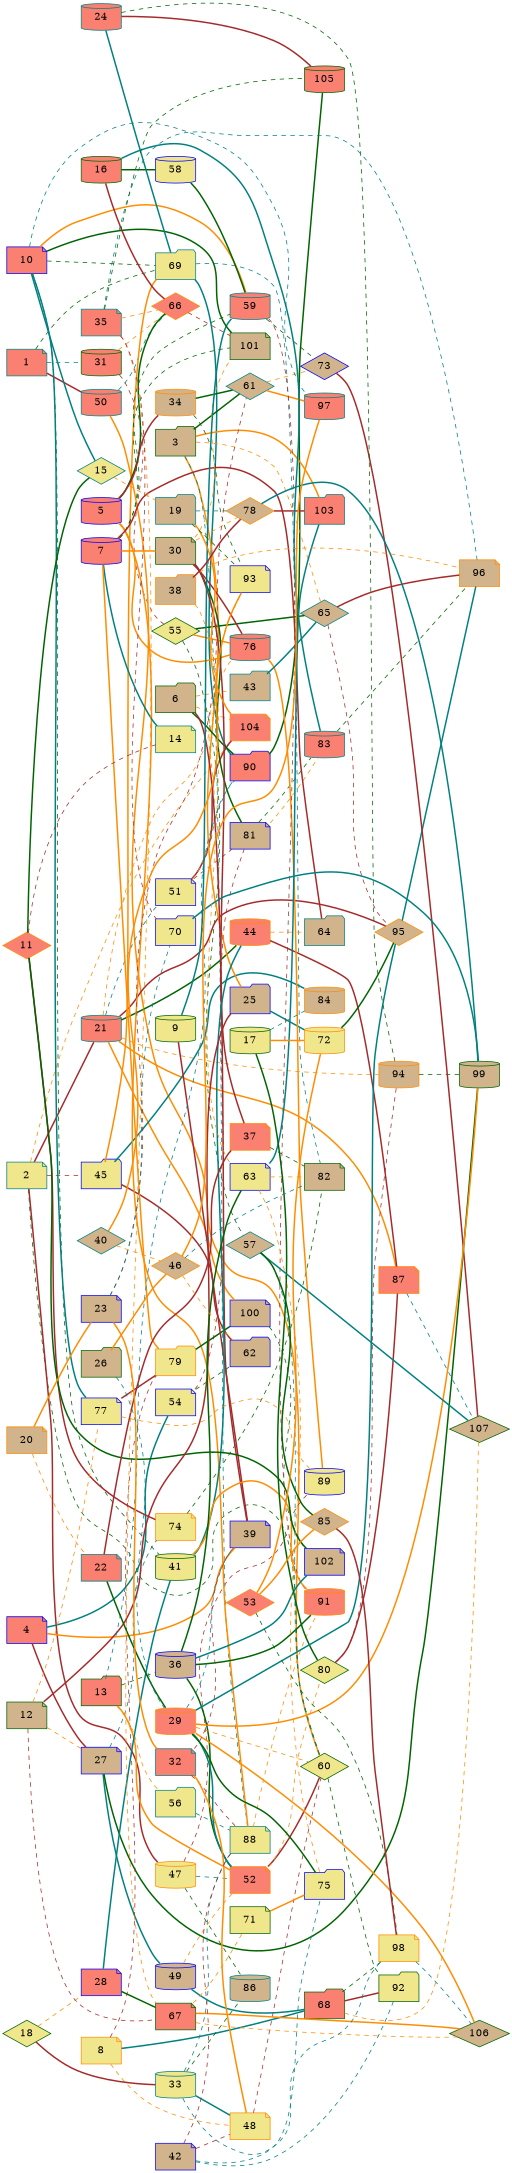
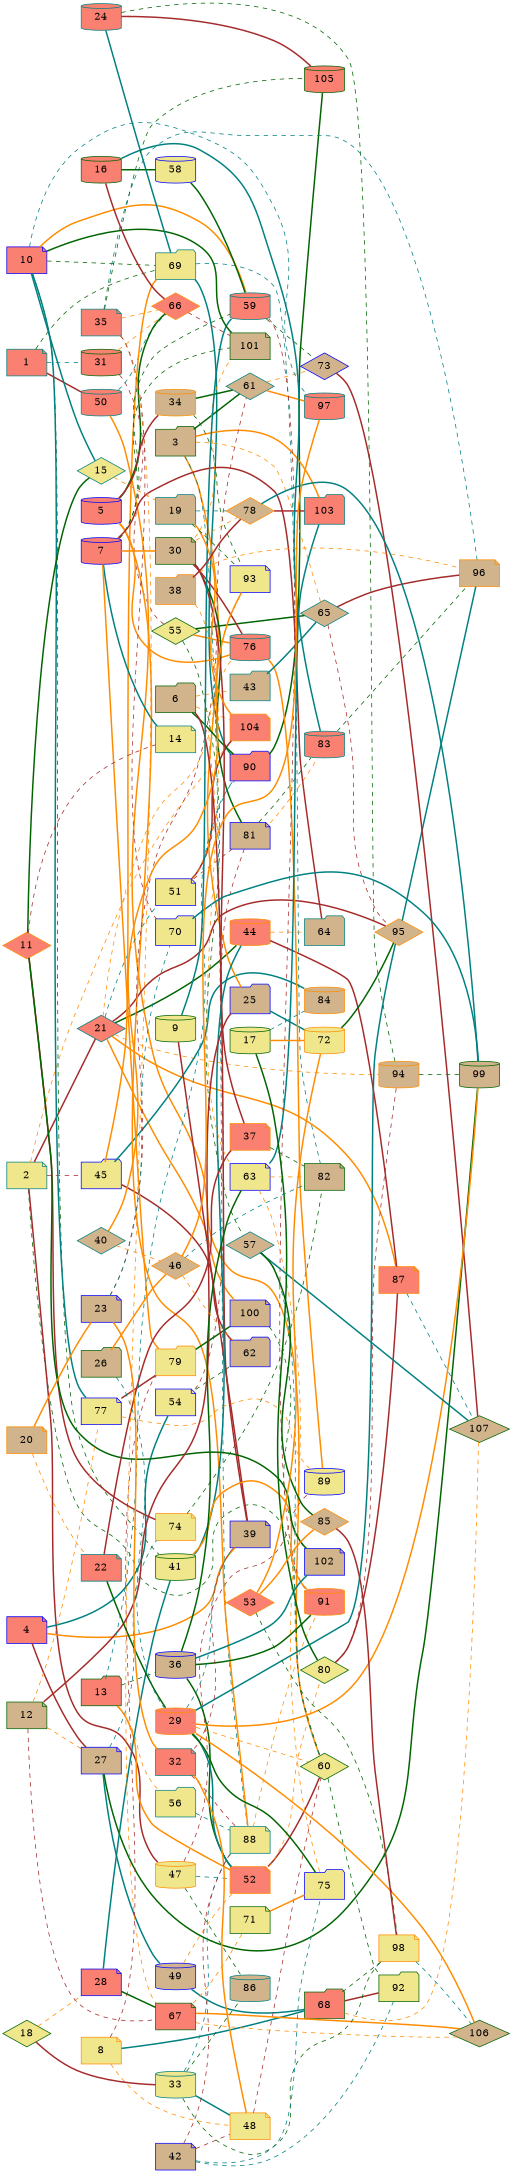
(101, 1029) -> (101, 1029)
(302, 2056) -> (302, 2056)
